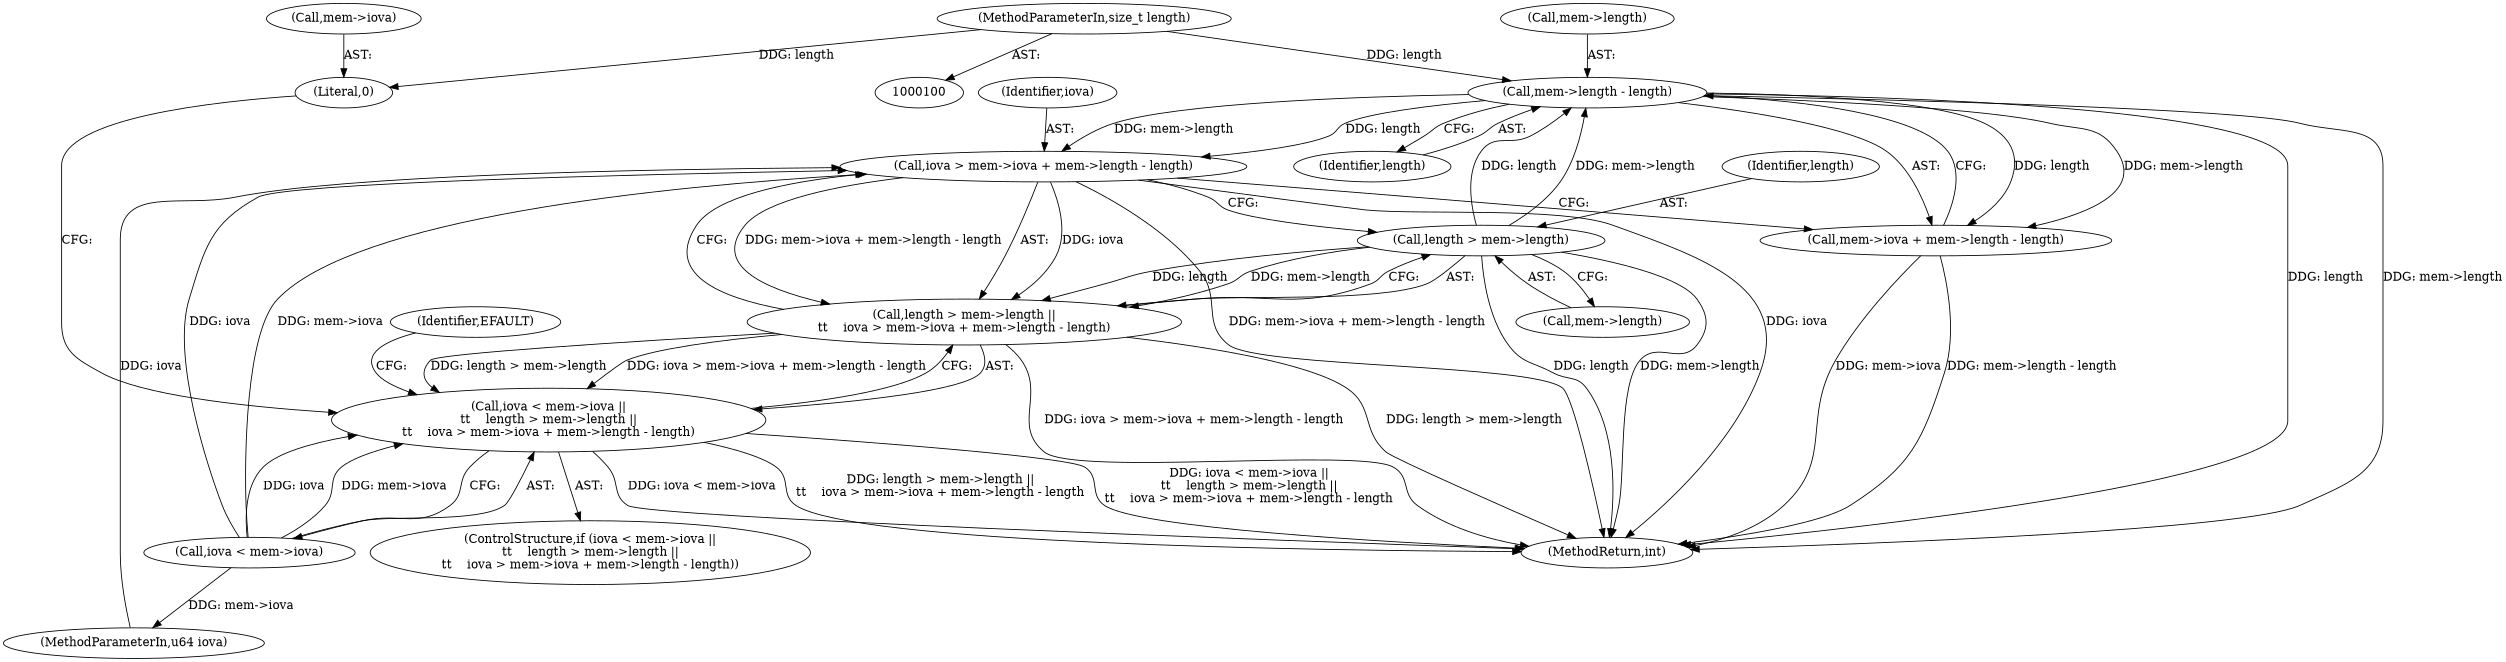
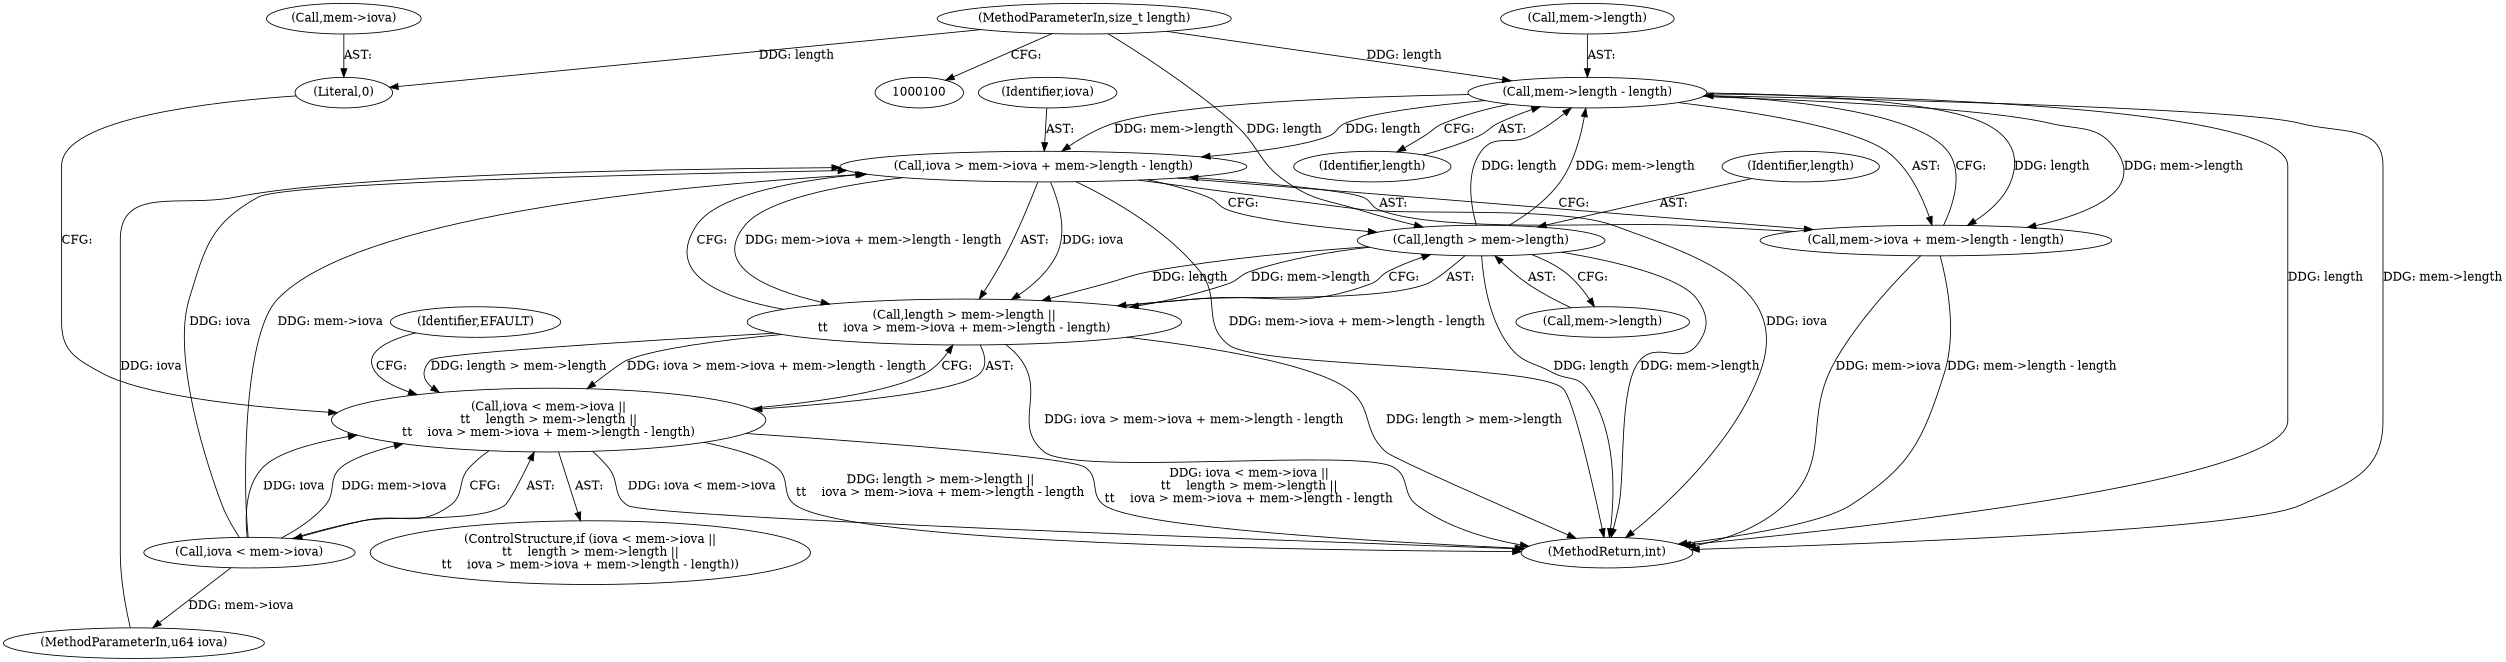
(1028, 56) -> (1028, 56)
none -> (1254, 146)
none -> (1492, 224)
